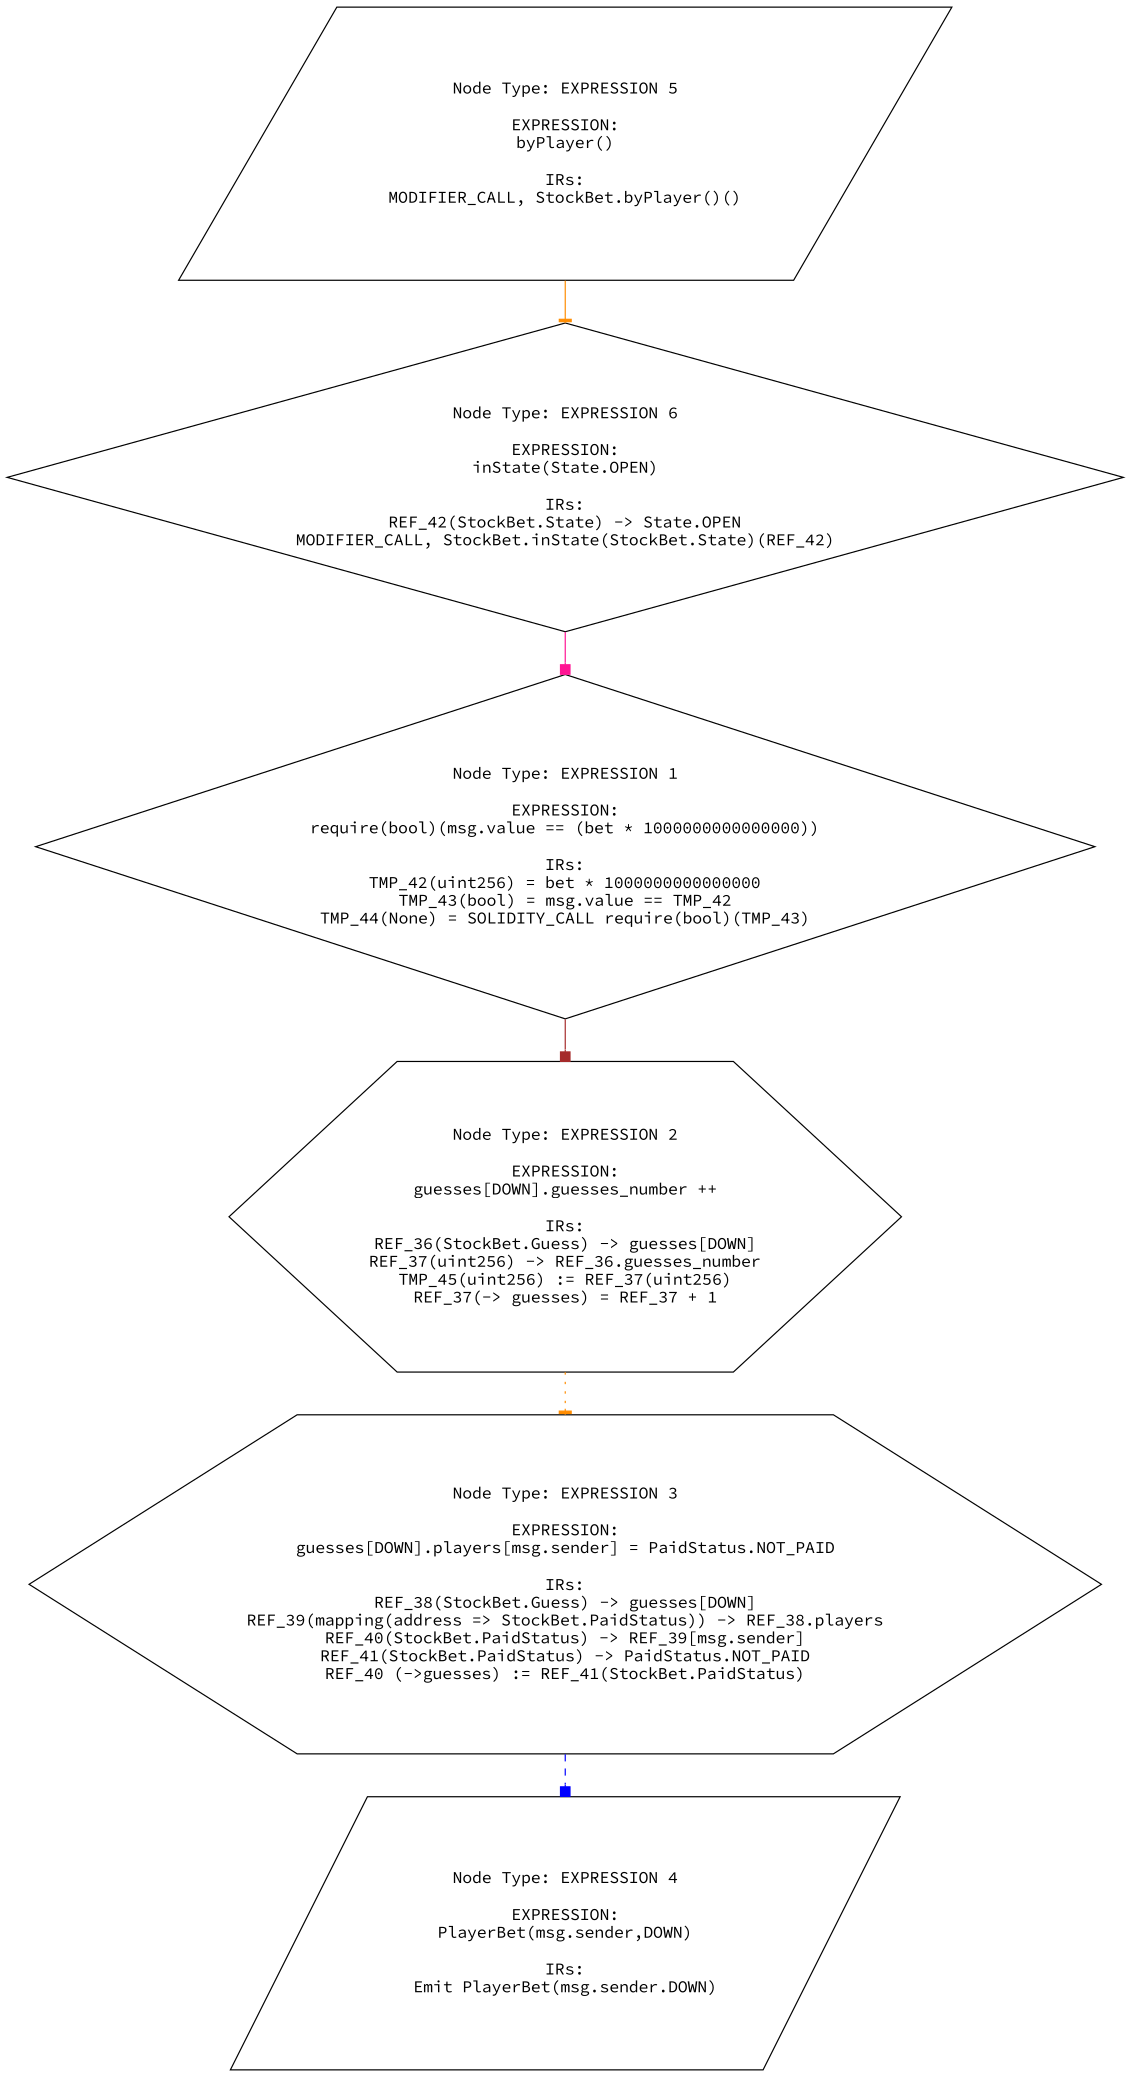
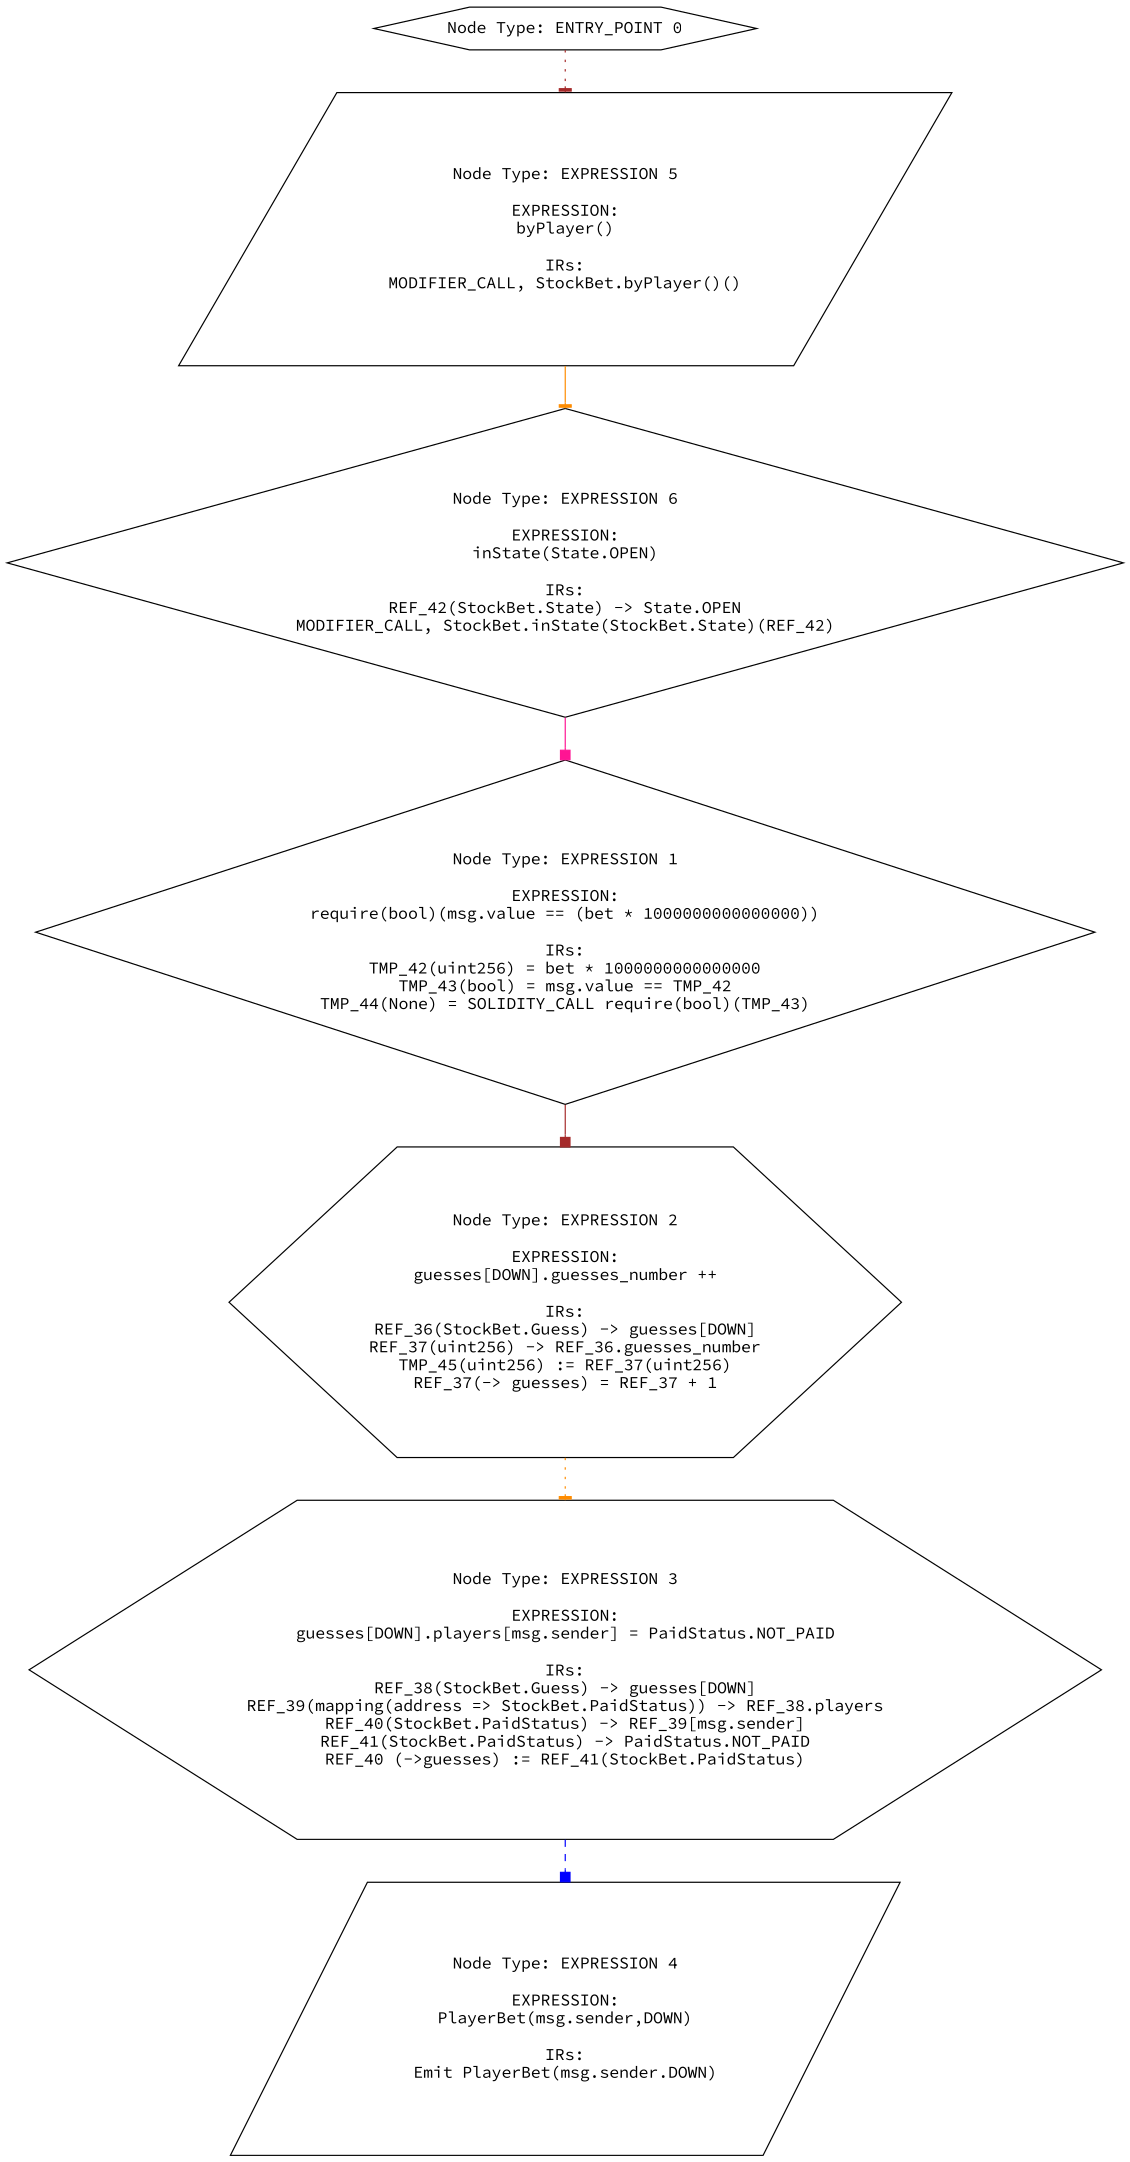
none -> (565, 28)
